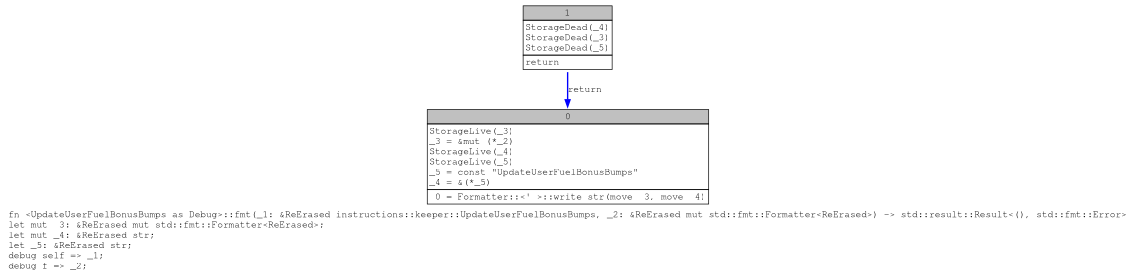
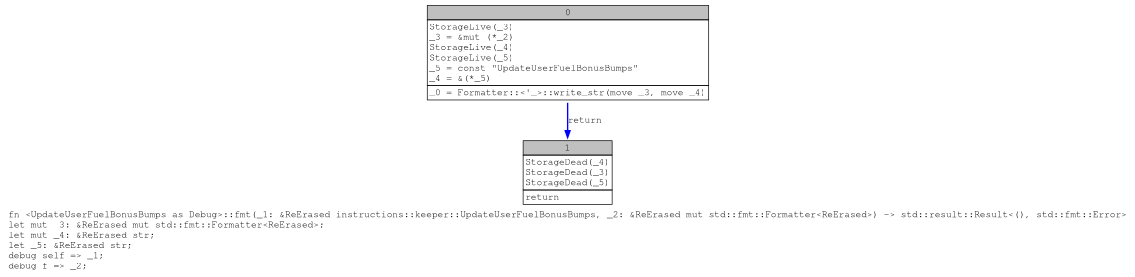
(568, 86) -> (568, 117)
